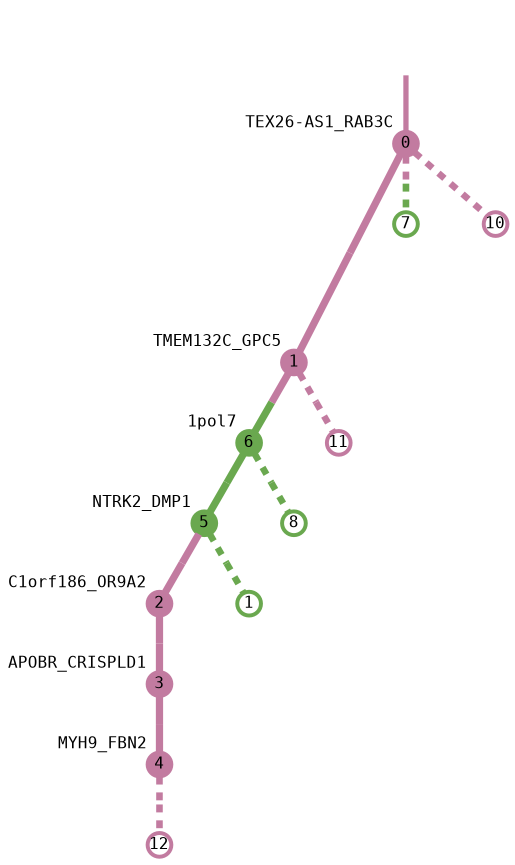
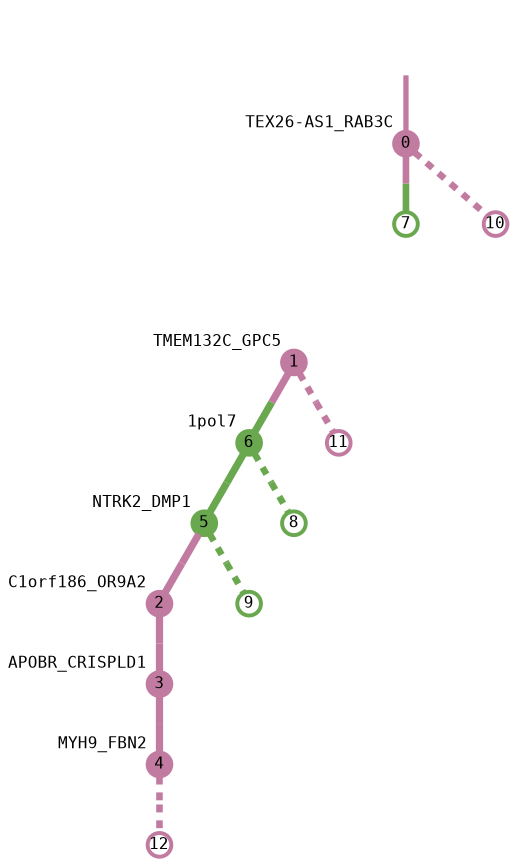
(406, 184) -> (406, 184)
(350, 253) -> none
(249, 604) -> (249, 604)
